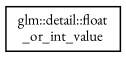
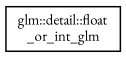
(63, 29) -> (63, 29)
